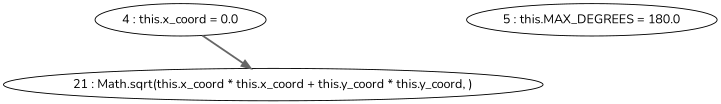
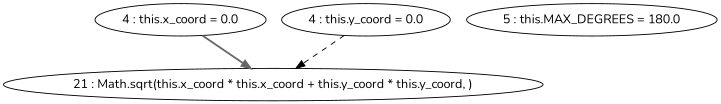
none -> (366, 20)
